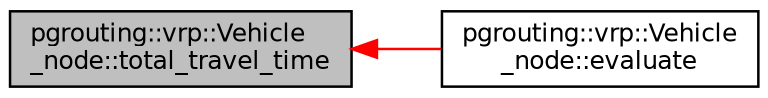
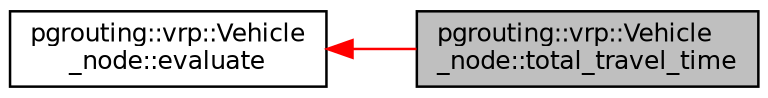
(409, 49) -> (385, 49)
